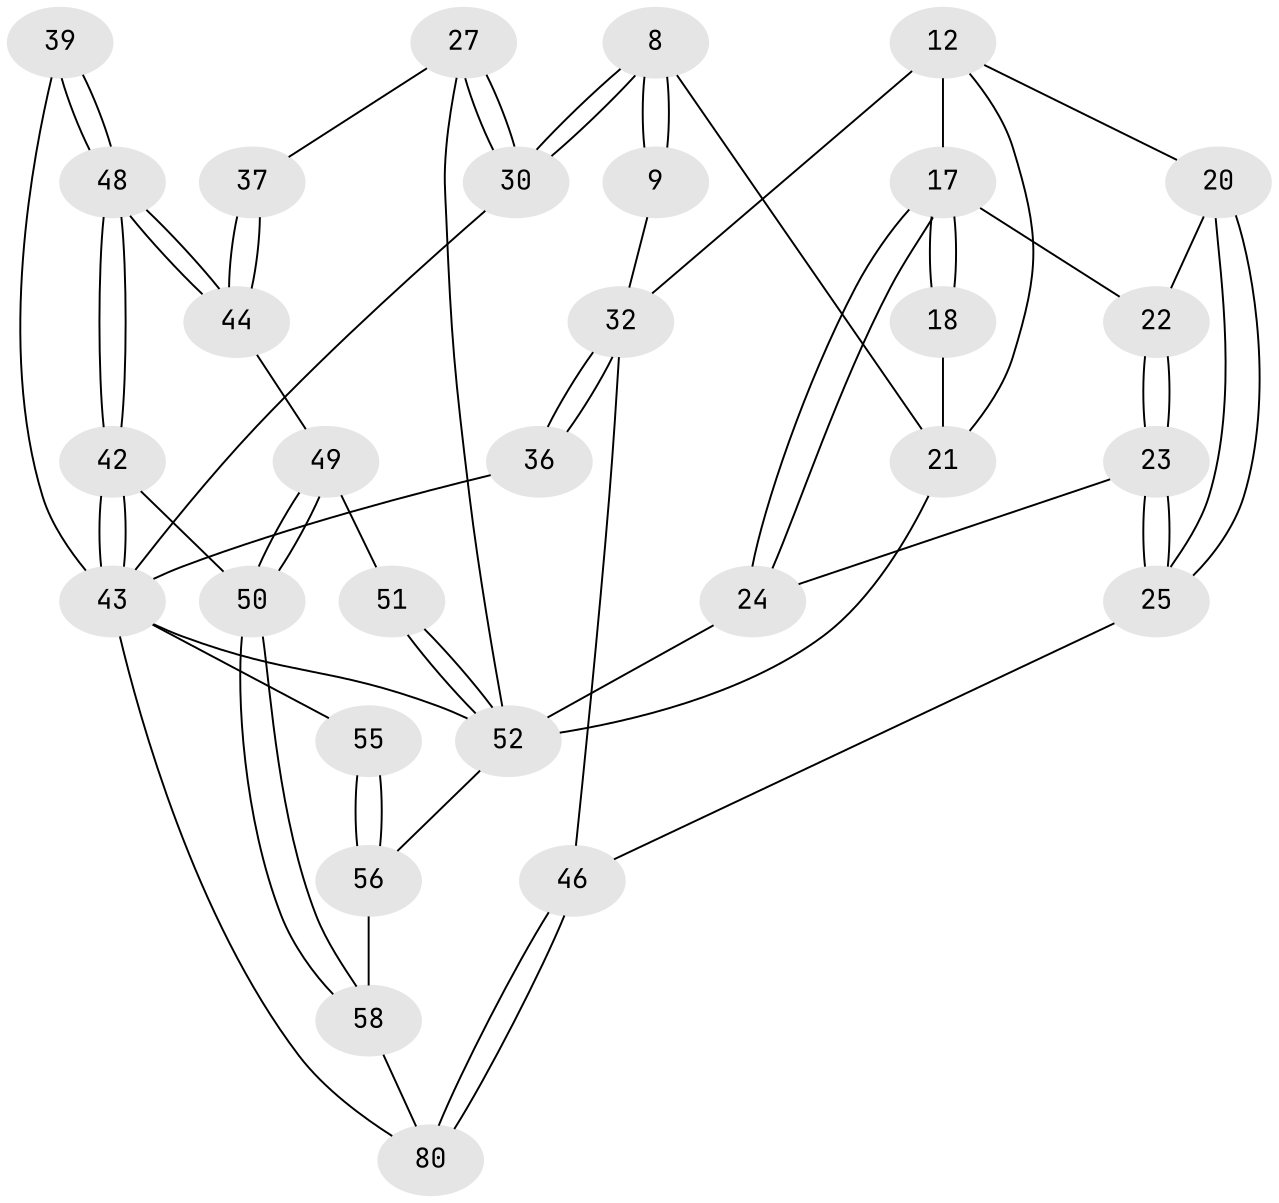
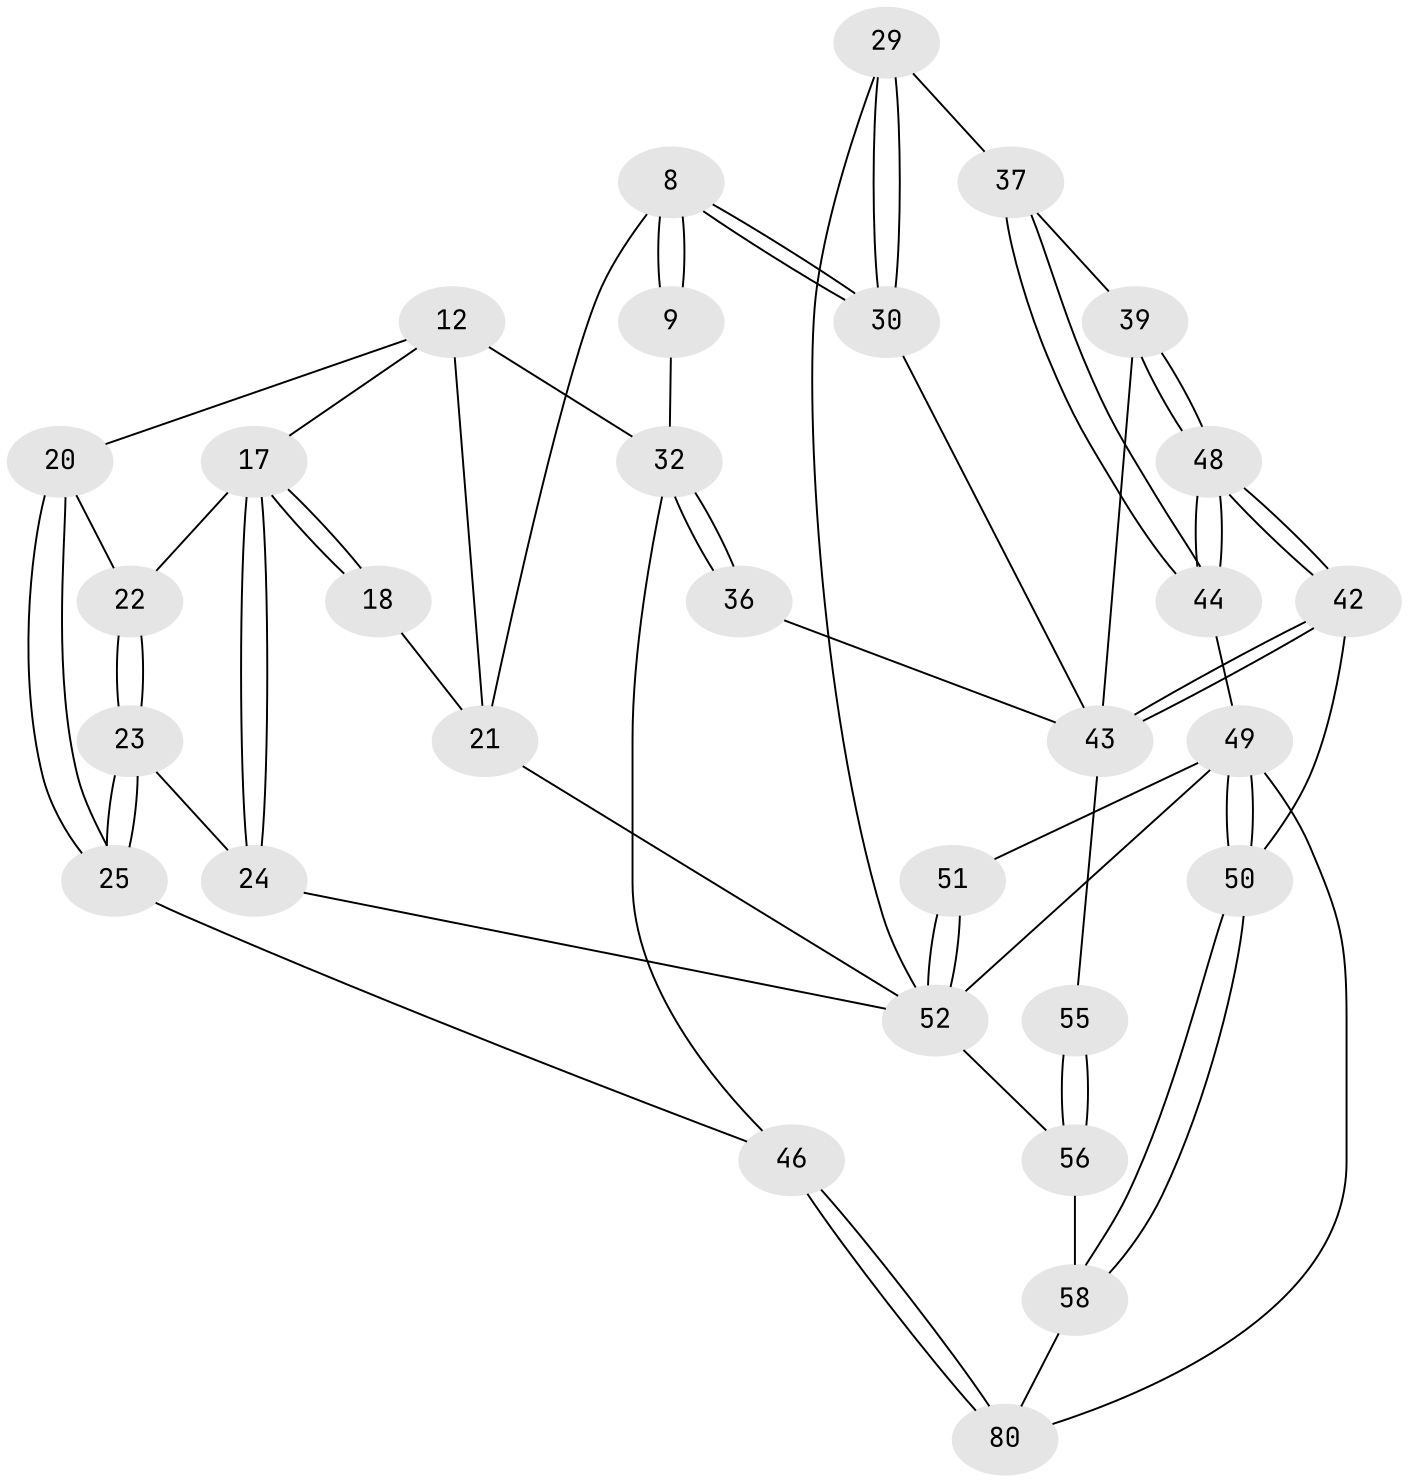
(464, 43) -> (887, 43)
none -> (1073, 252)
(310, 671) -> (1106, 864)
(215, 911) -> (1346, 1167)
